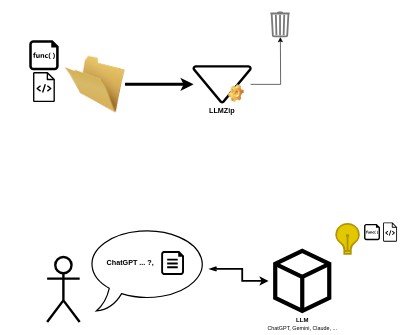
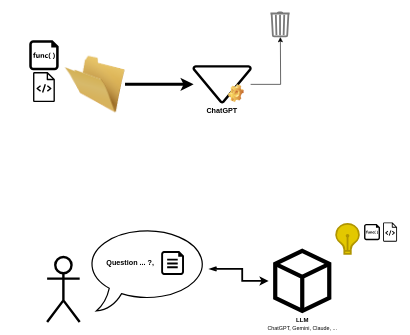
(222, 111) -> (222, 111)
(131, 263) -> (131, 263)
